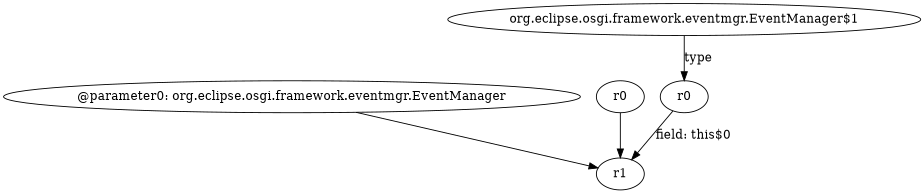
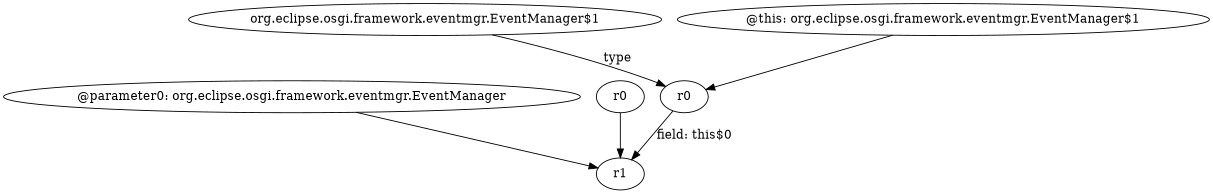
none -> (943, 20)
